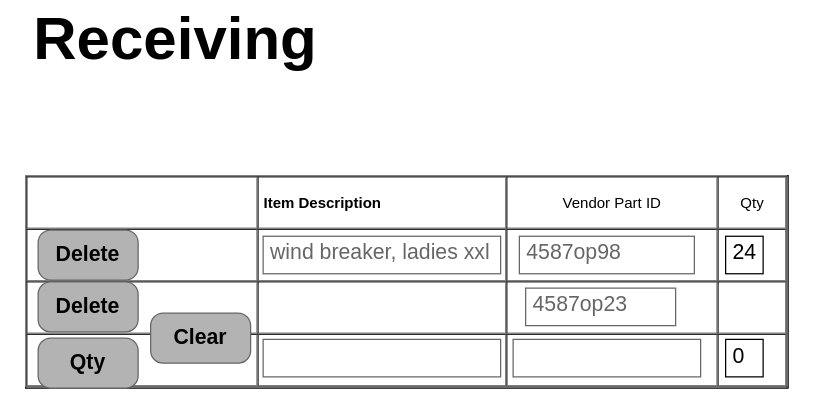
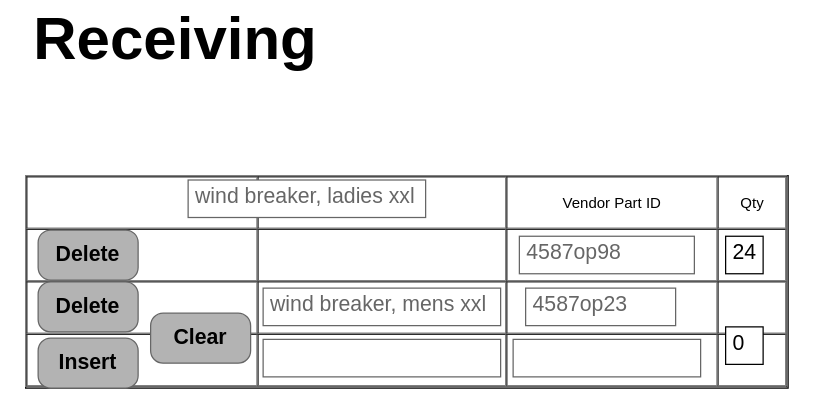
(382, 255) -> (307, 199)
none -> (382, 307)
(744, 358) -> (744, 346)
(88, 363) -> (88, 363)
